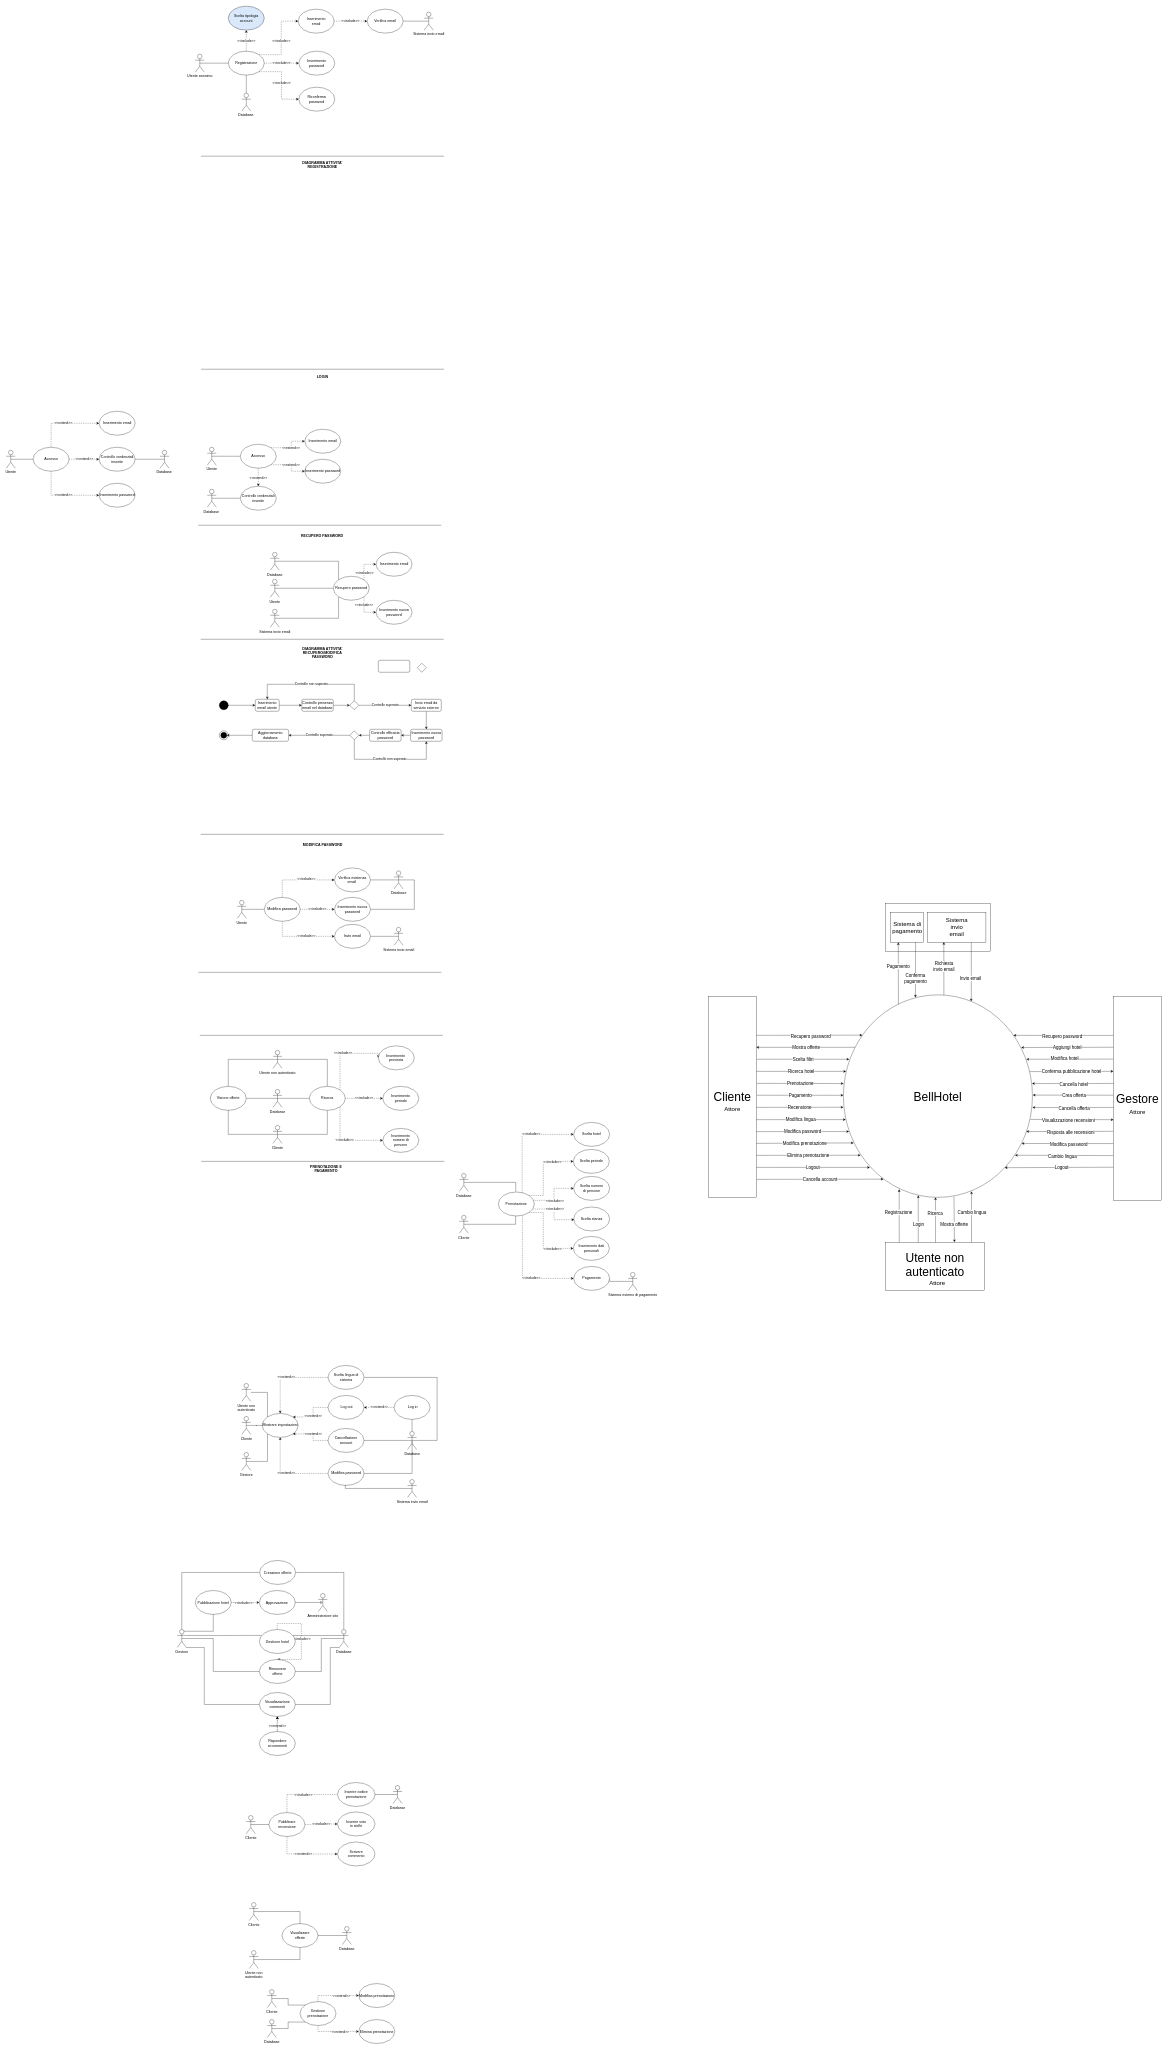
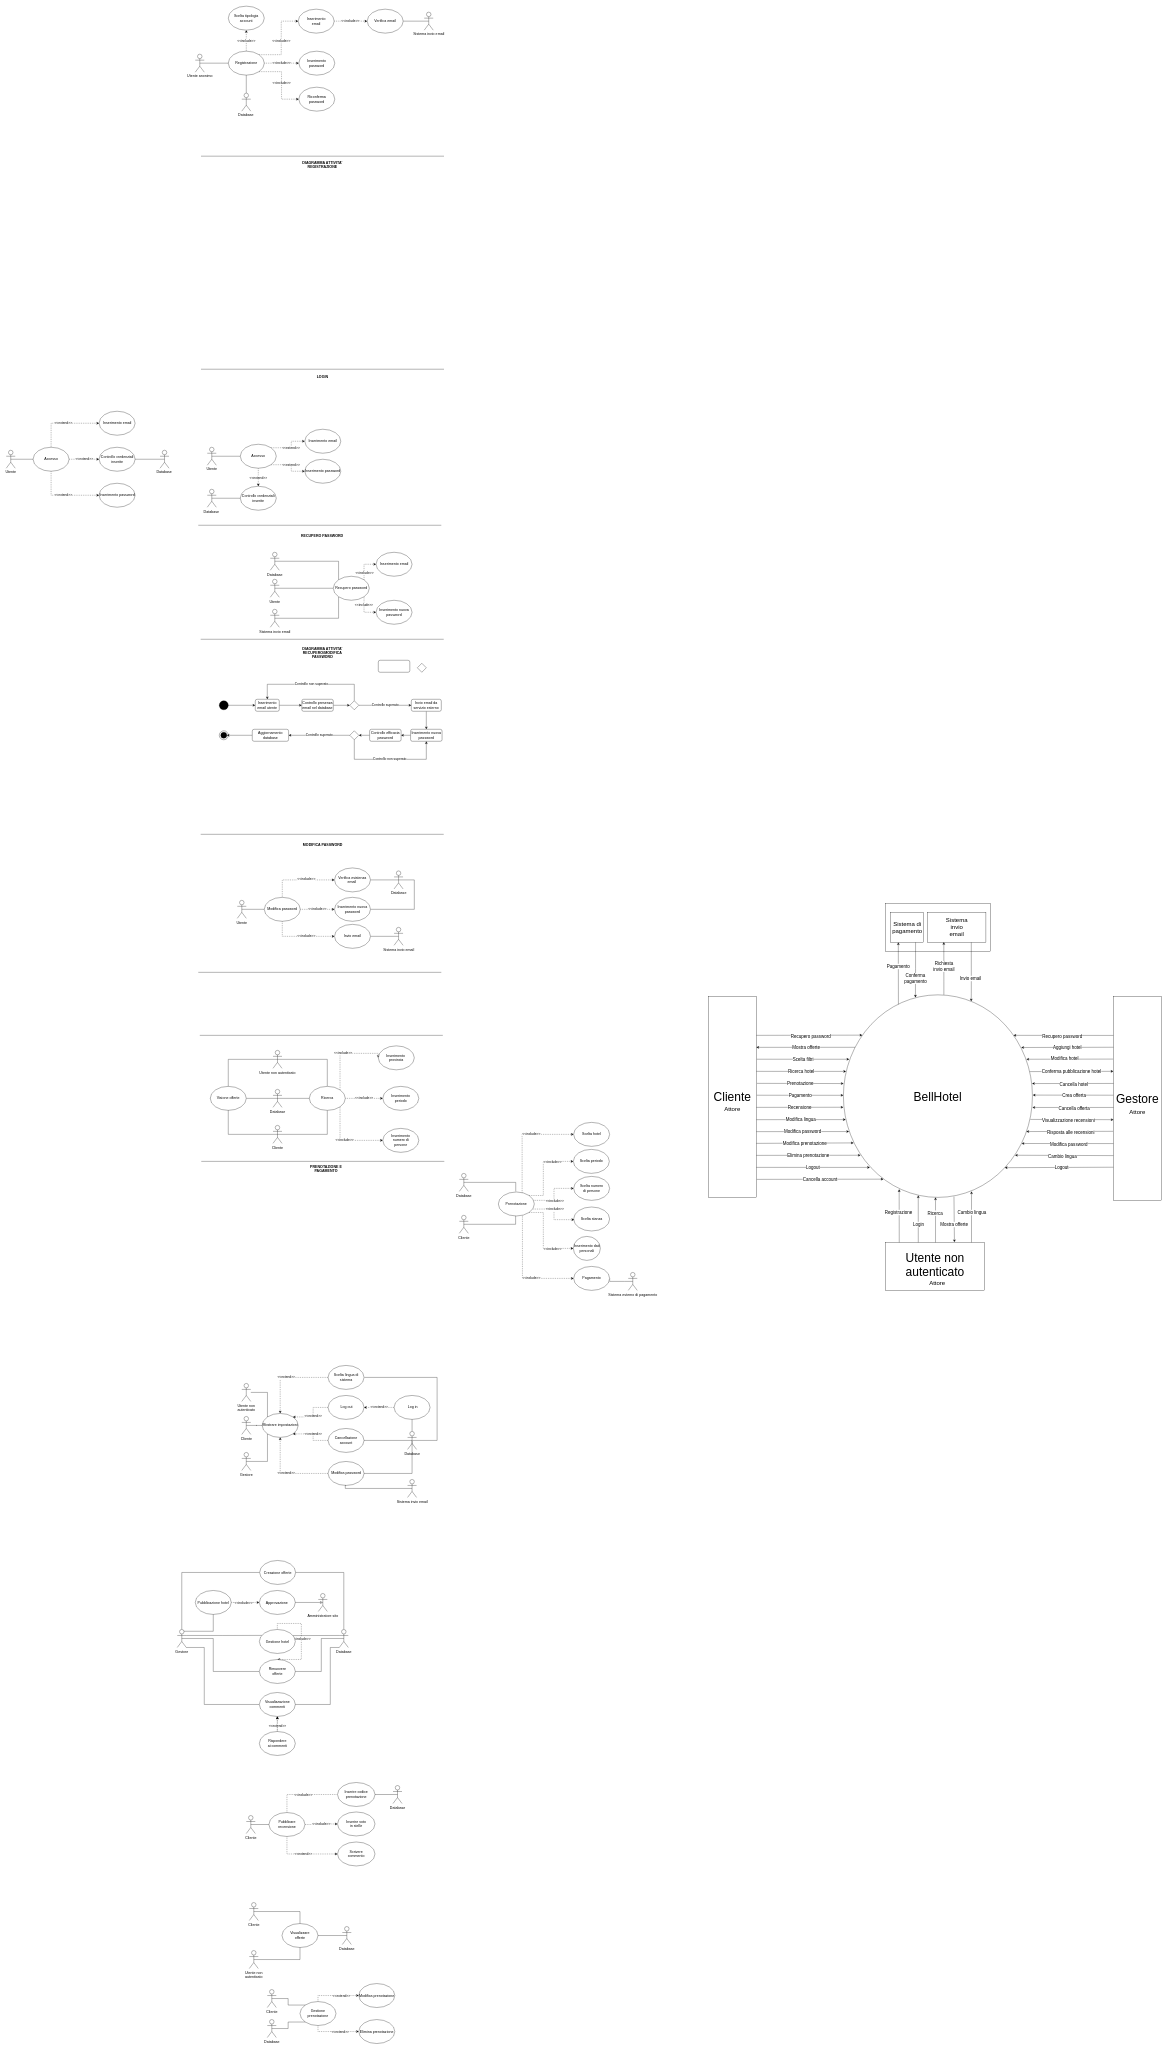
(246, 18) -> (246, 18)
(591, 1248) -> (587, 1248)
